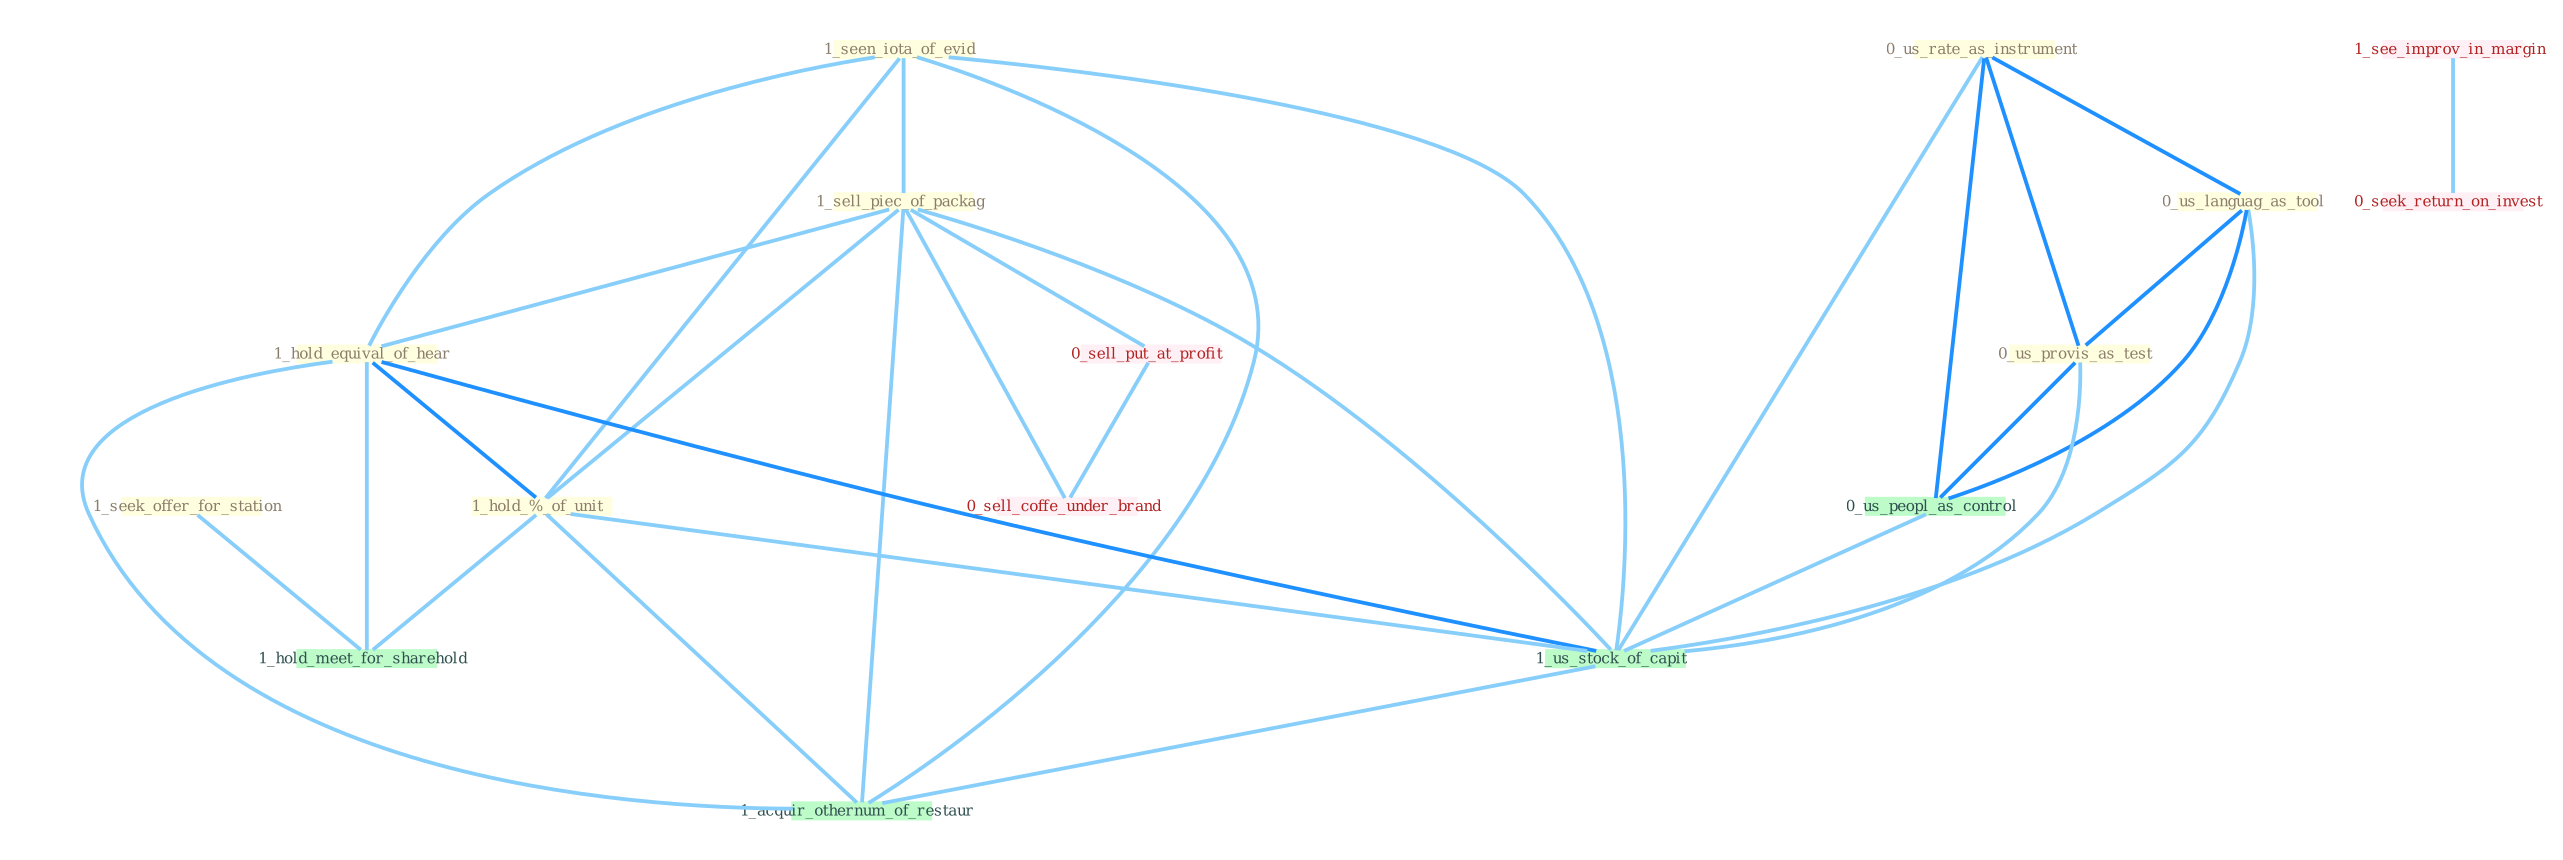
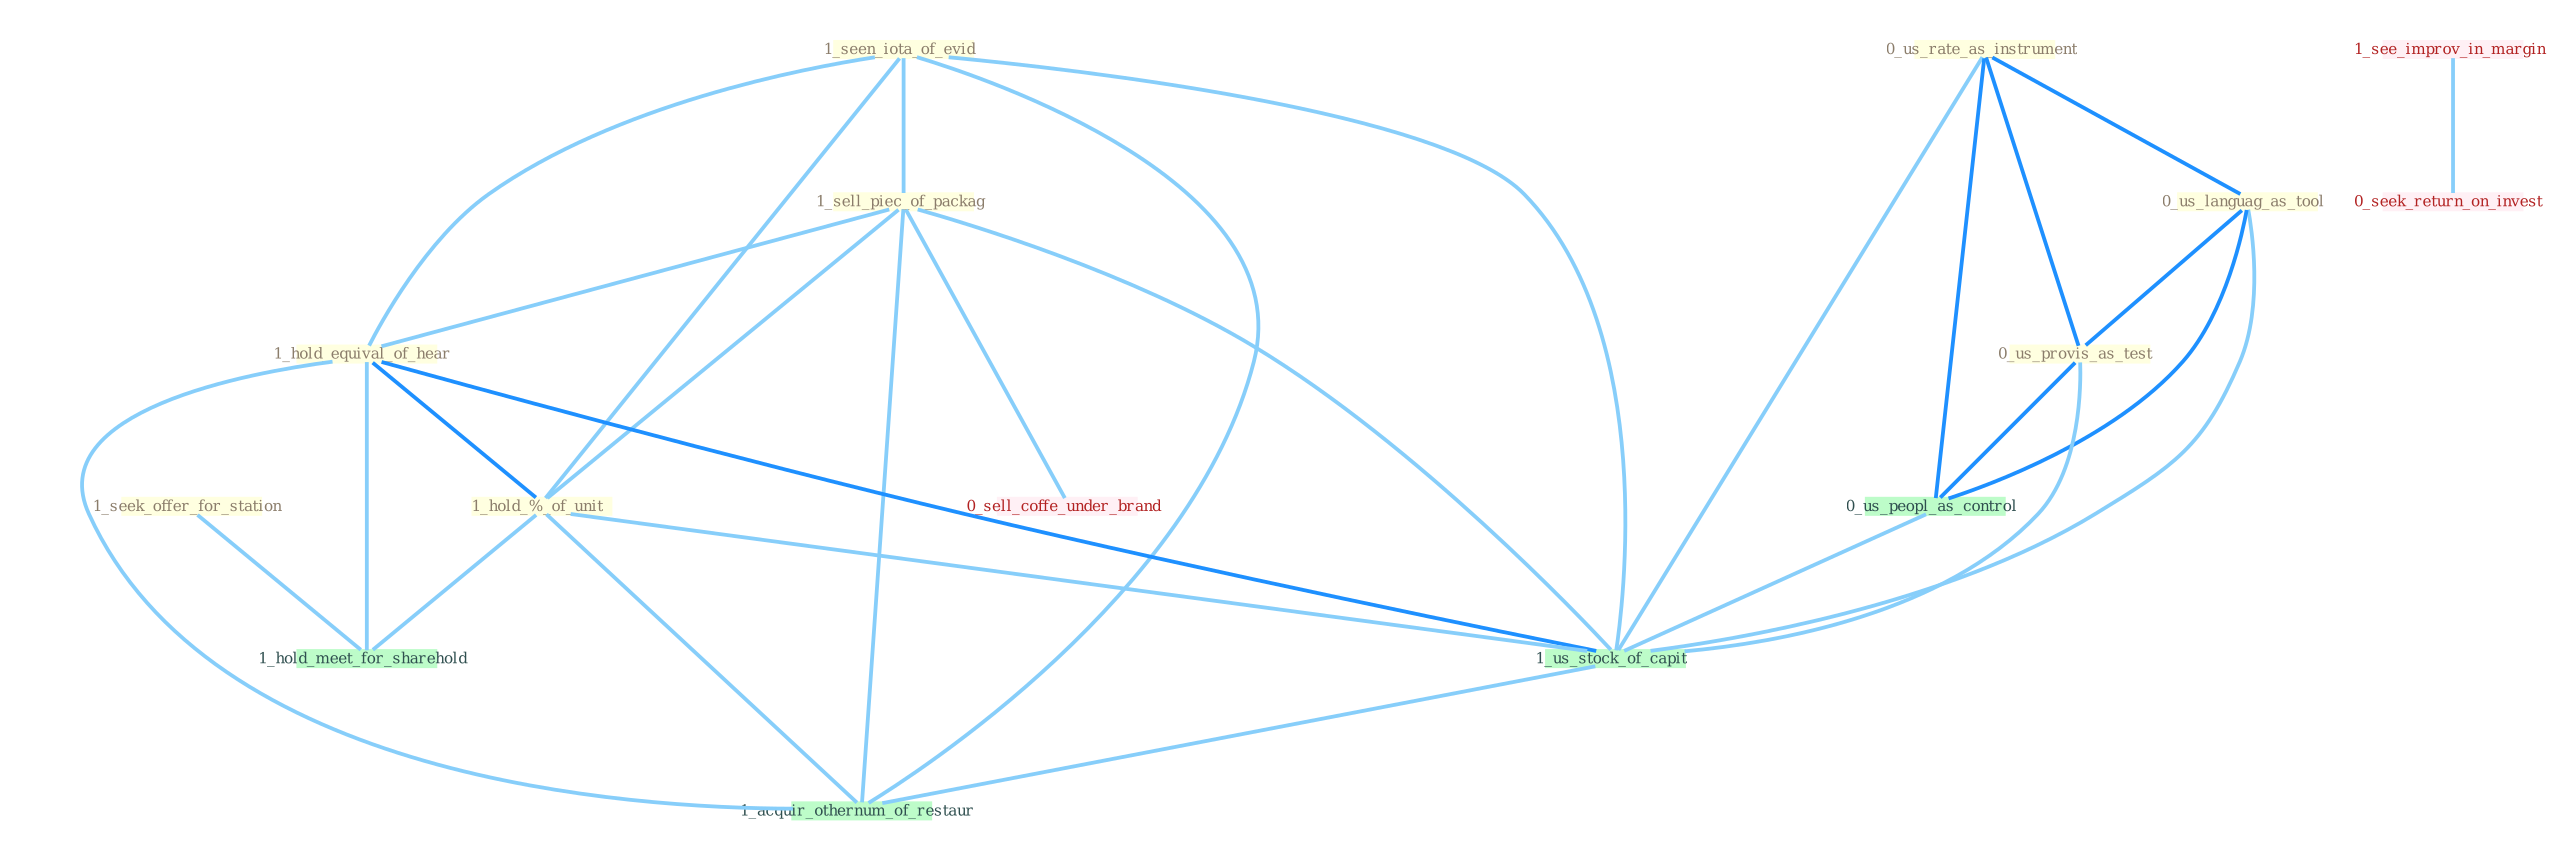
(1151, 354) -> none
